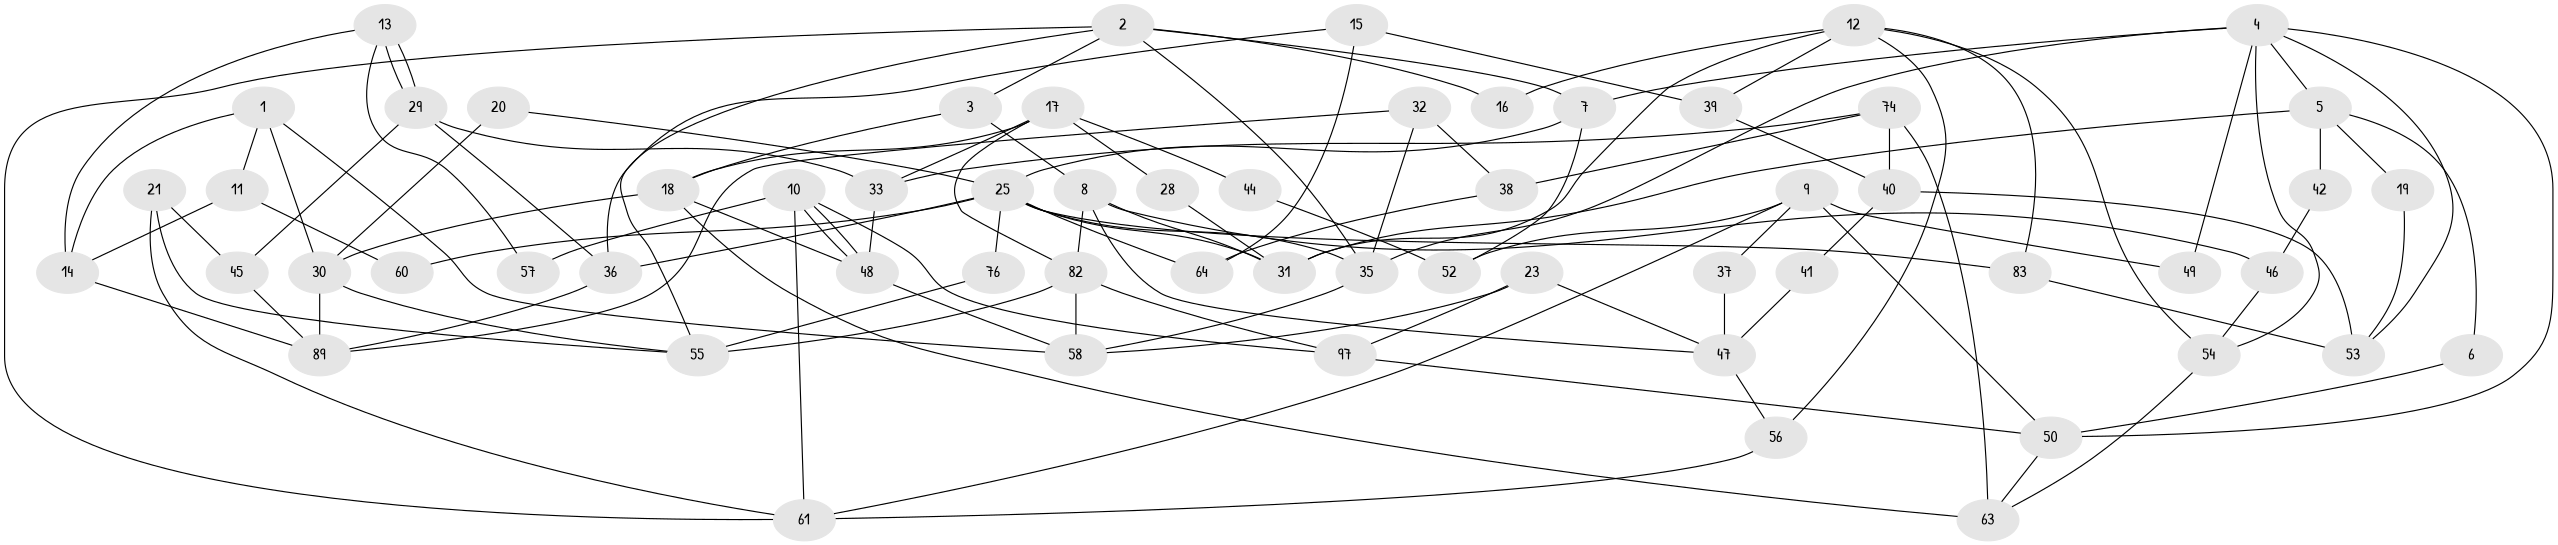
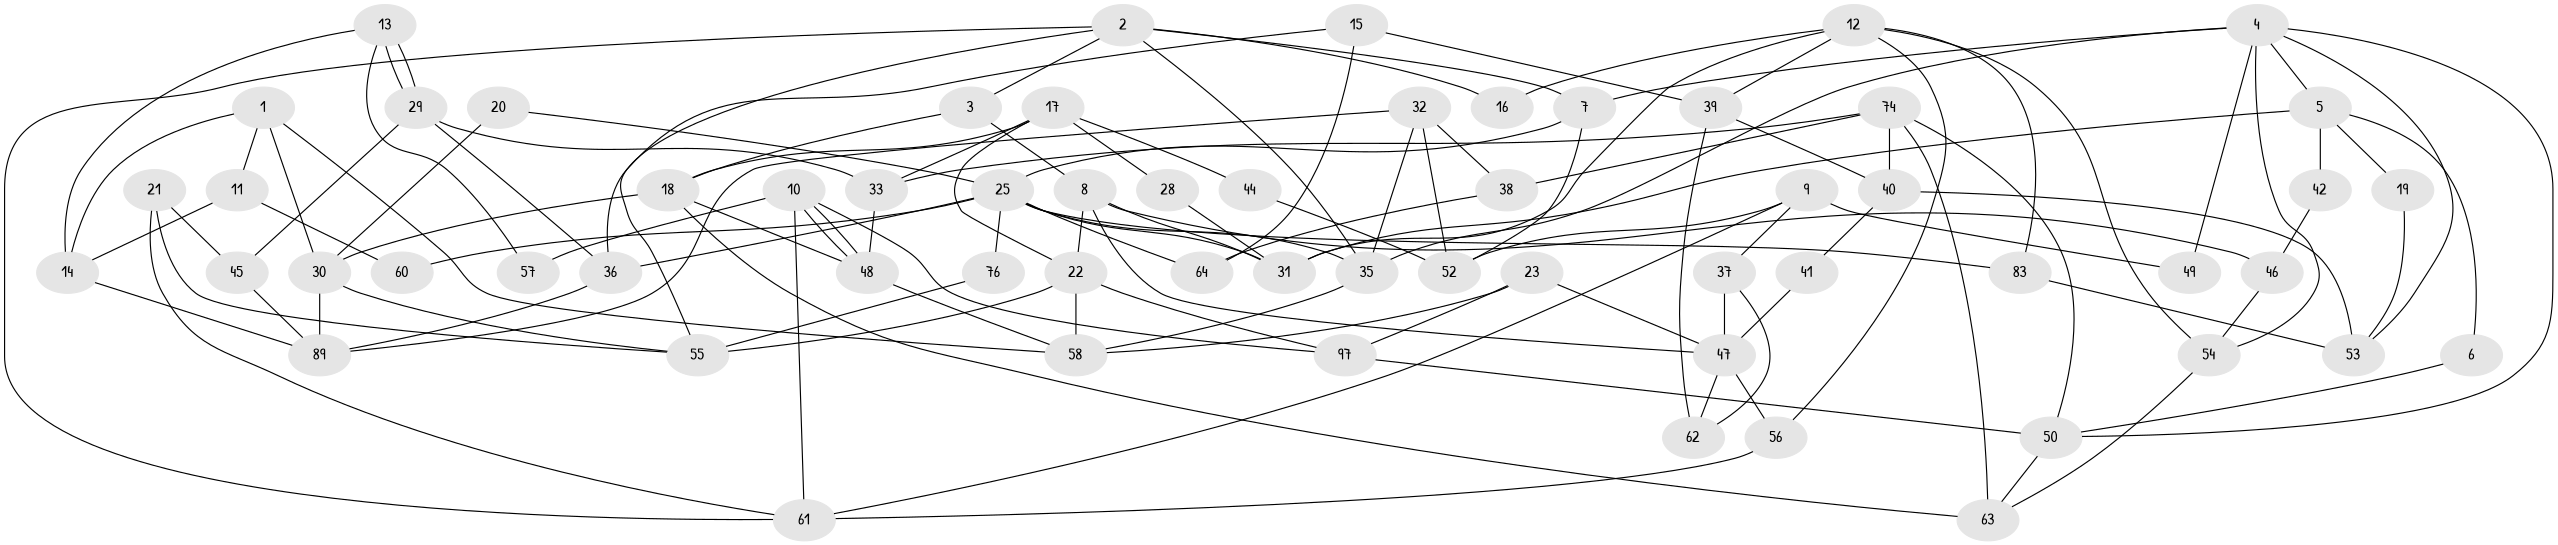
none -> (1435, 190)
(1076, 273) -> (1076, 273)
(1929, 314) -> (2053, 238)
none -> (1694, 438)
